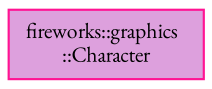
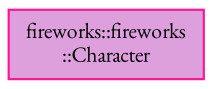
(106, 44) -> (106, 44)
